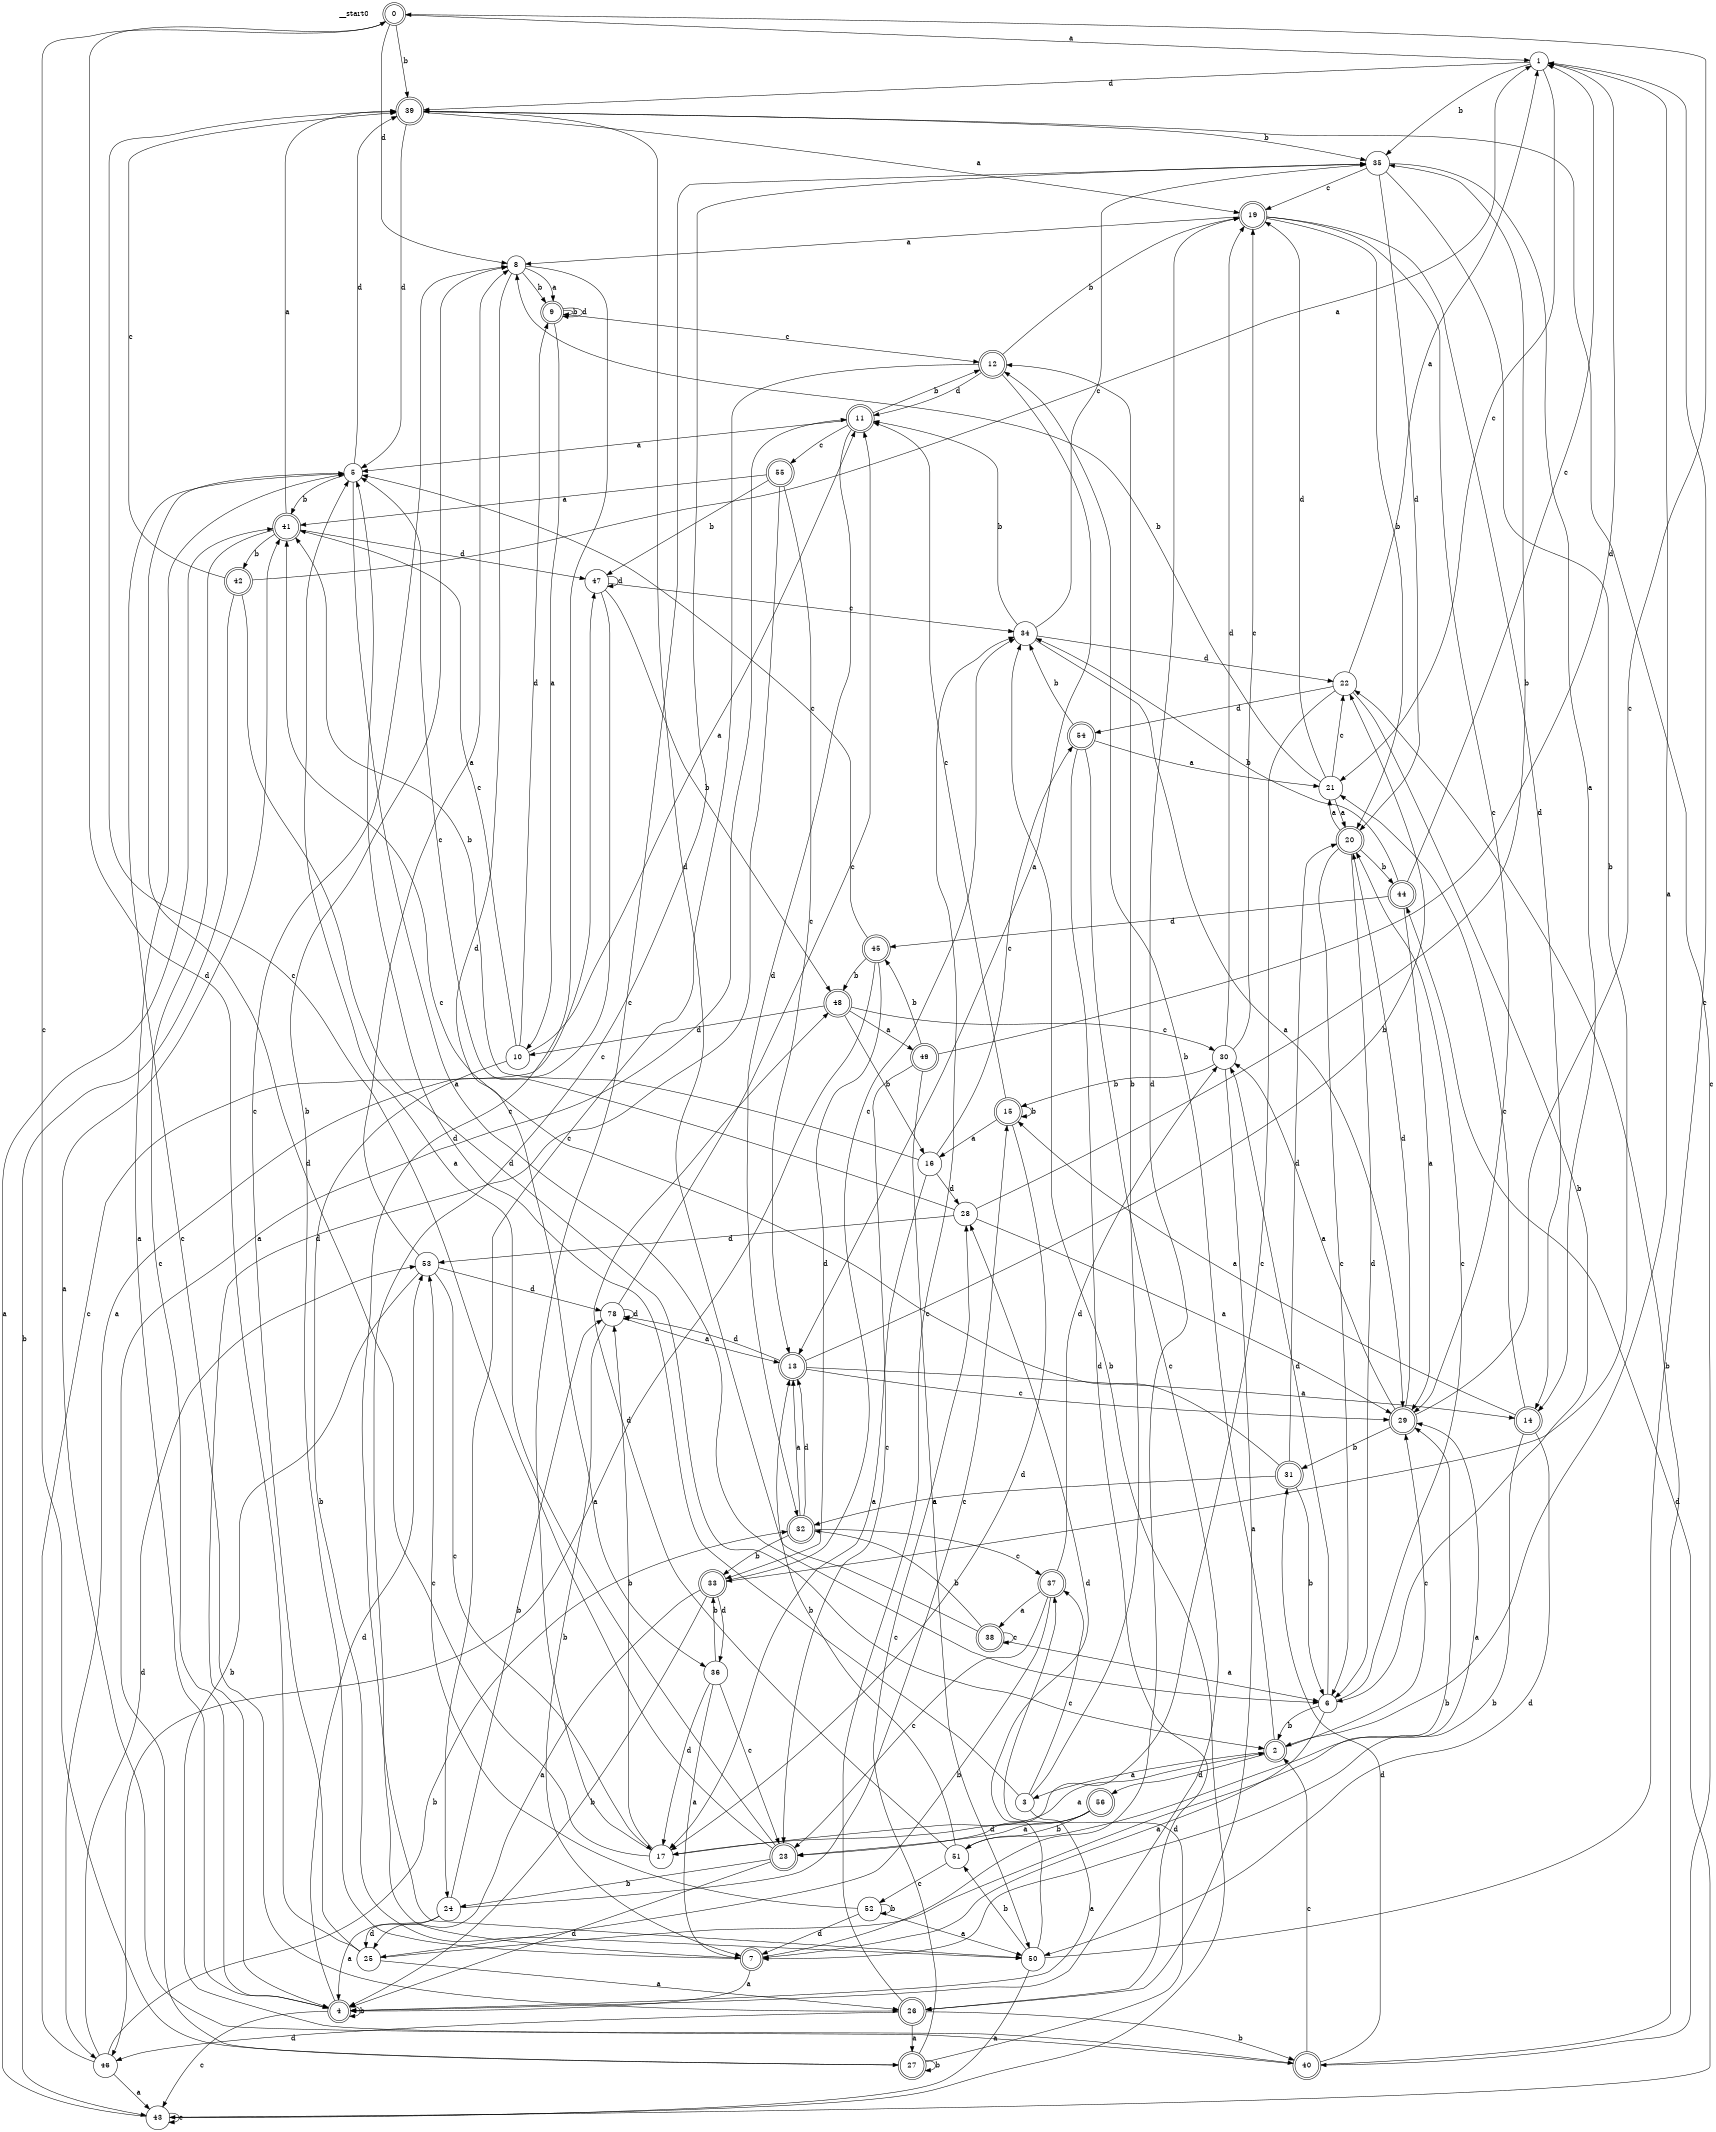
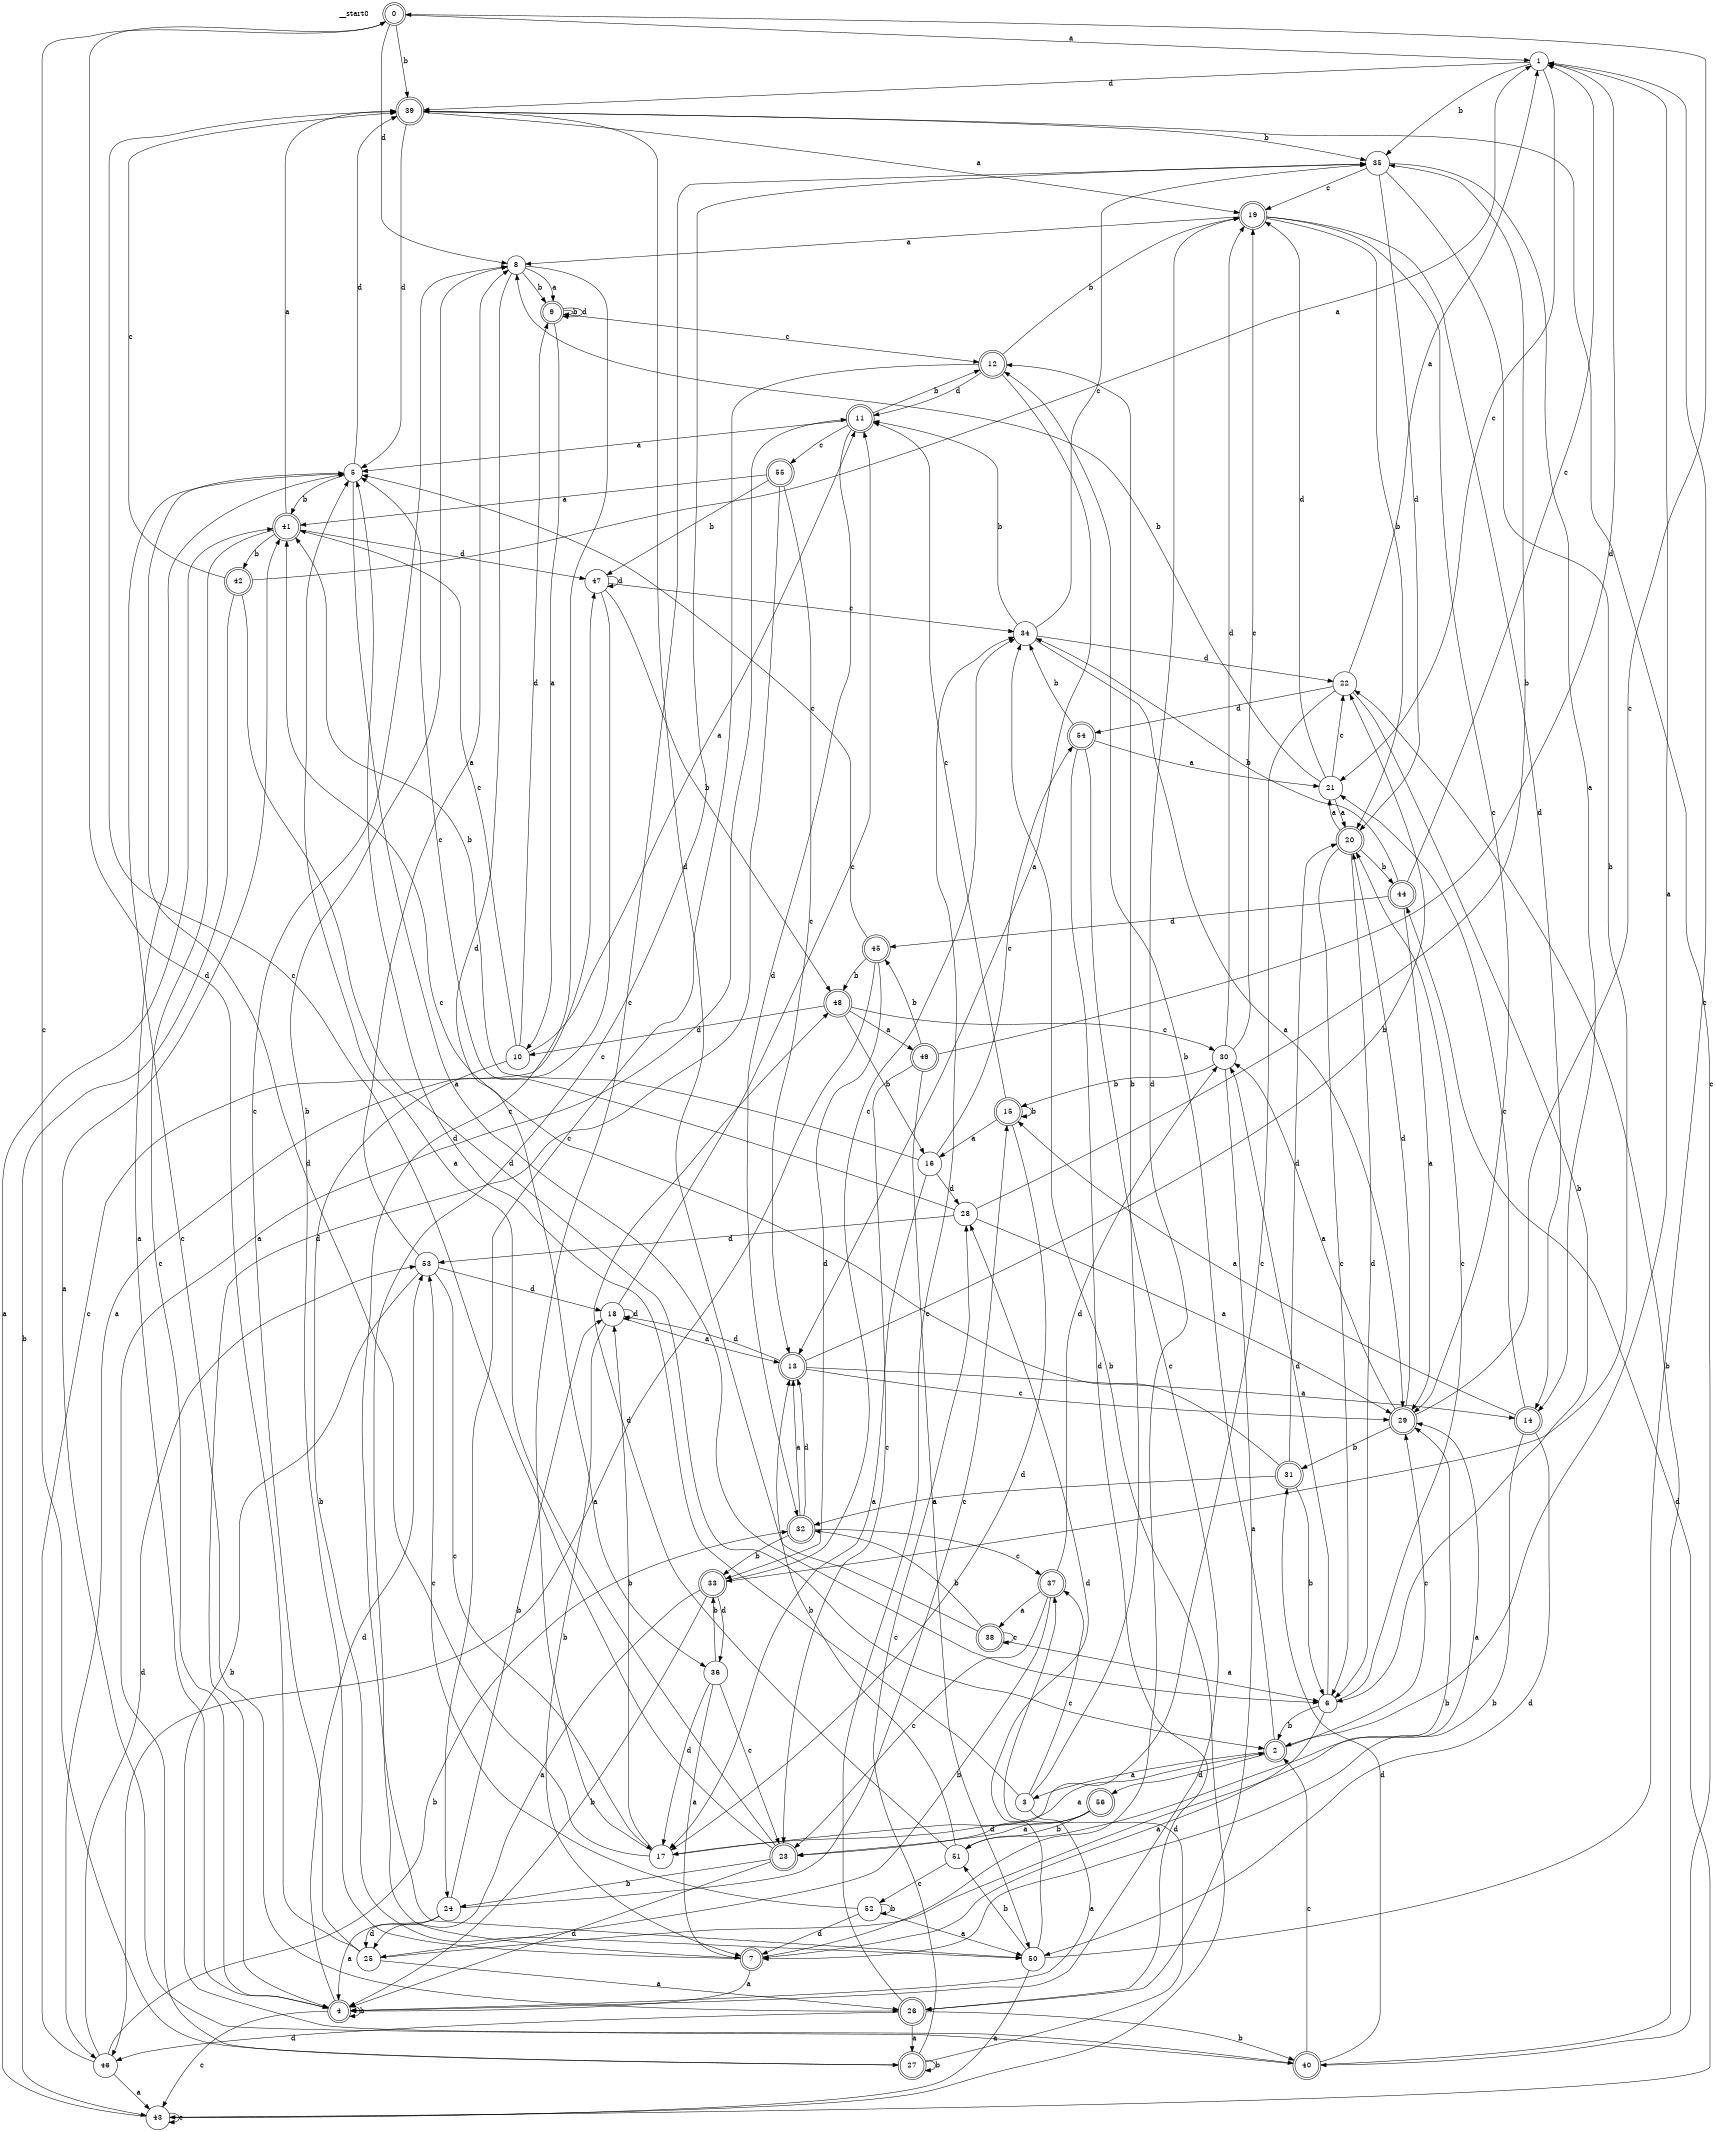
(612, 1314) -> (612, 1314)
